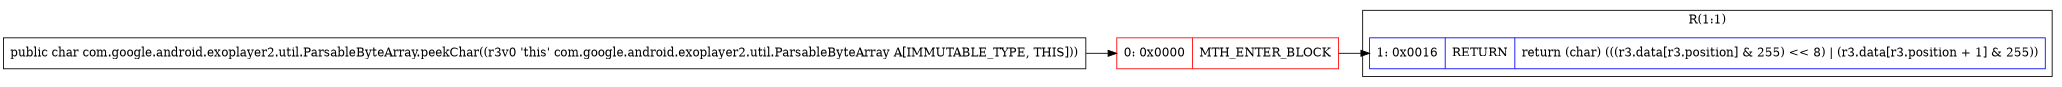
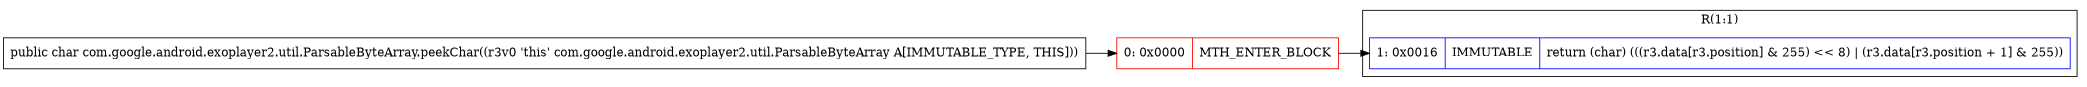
(1480, 53) -> (1492, 53)
